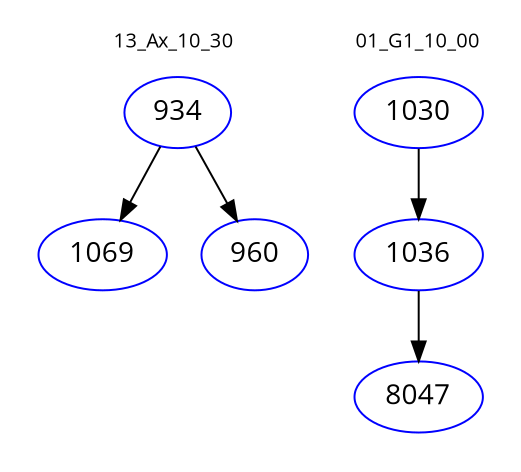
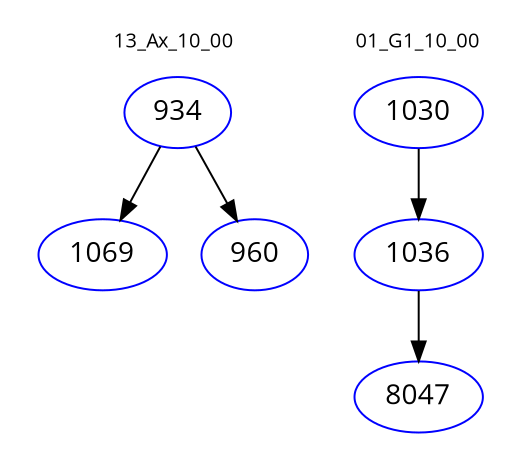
(174, 42) -> (174, 42)
